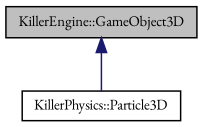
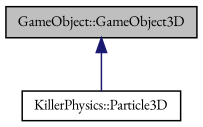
(101, 22) -> (101, 22)
